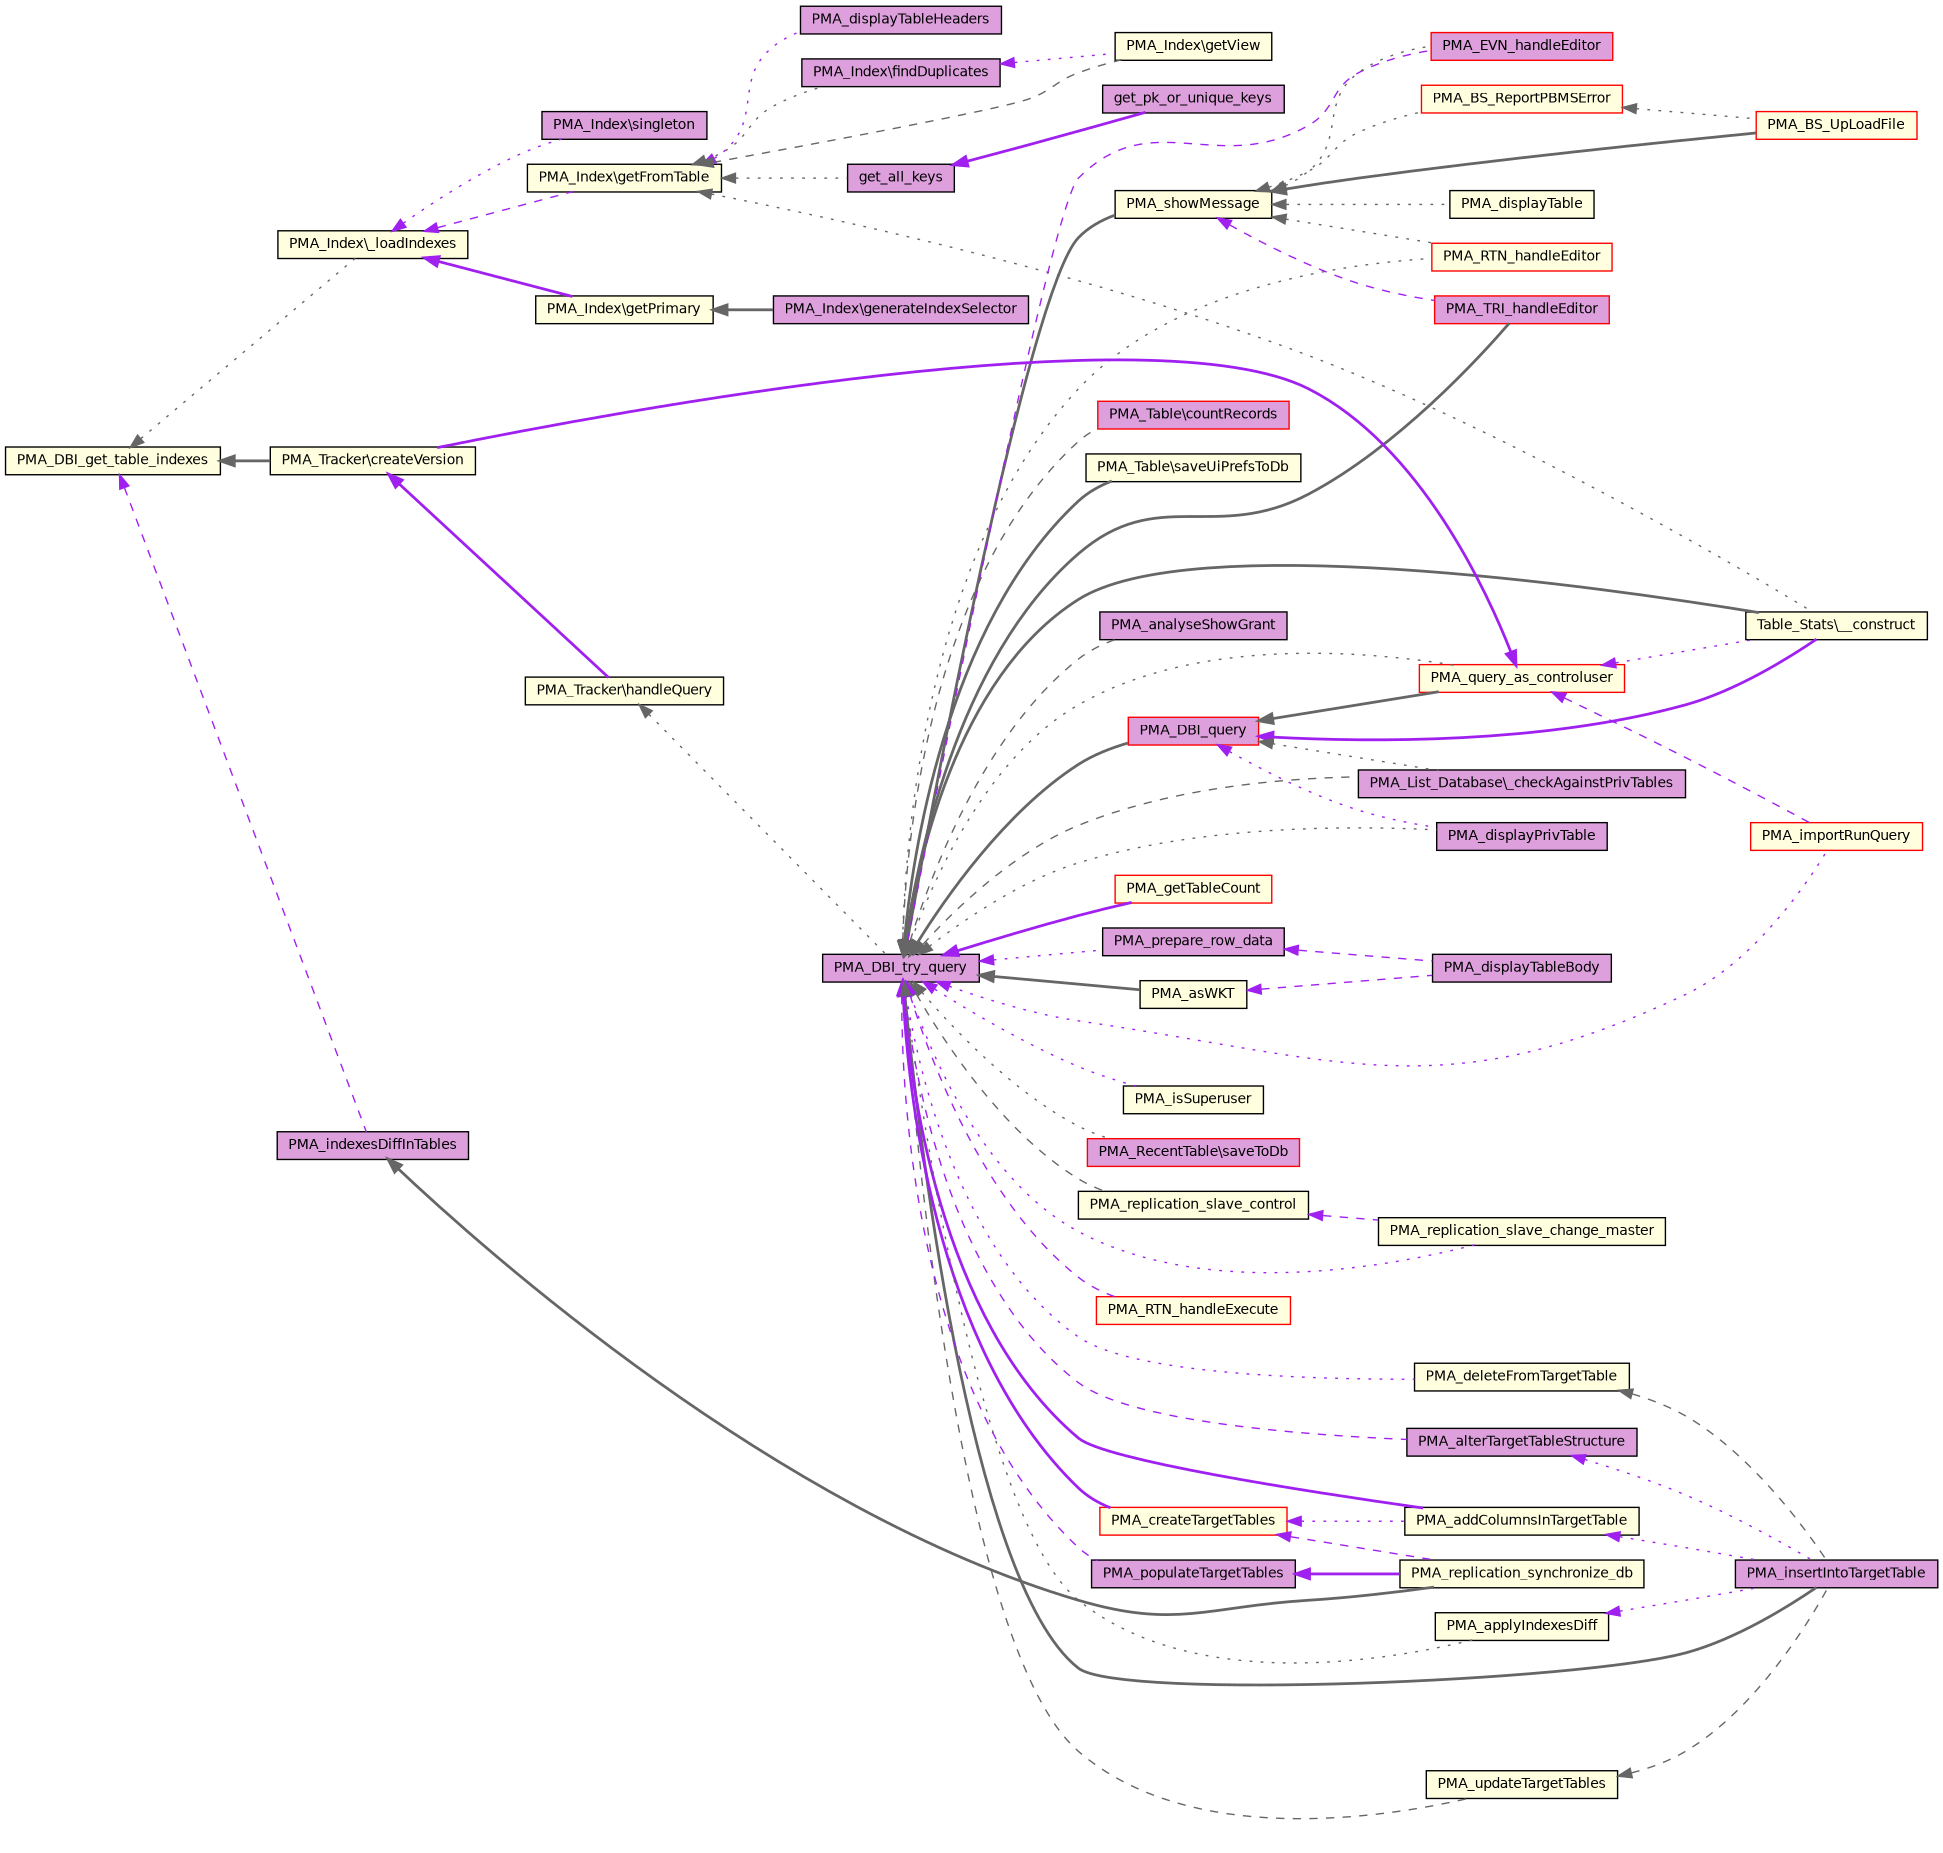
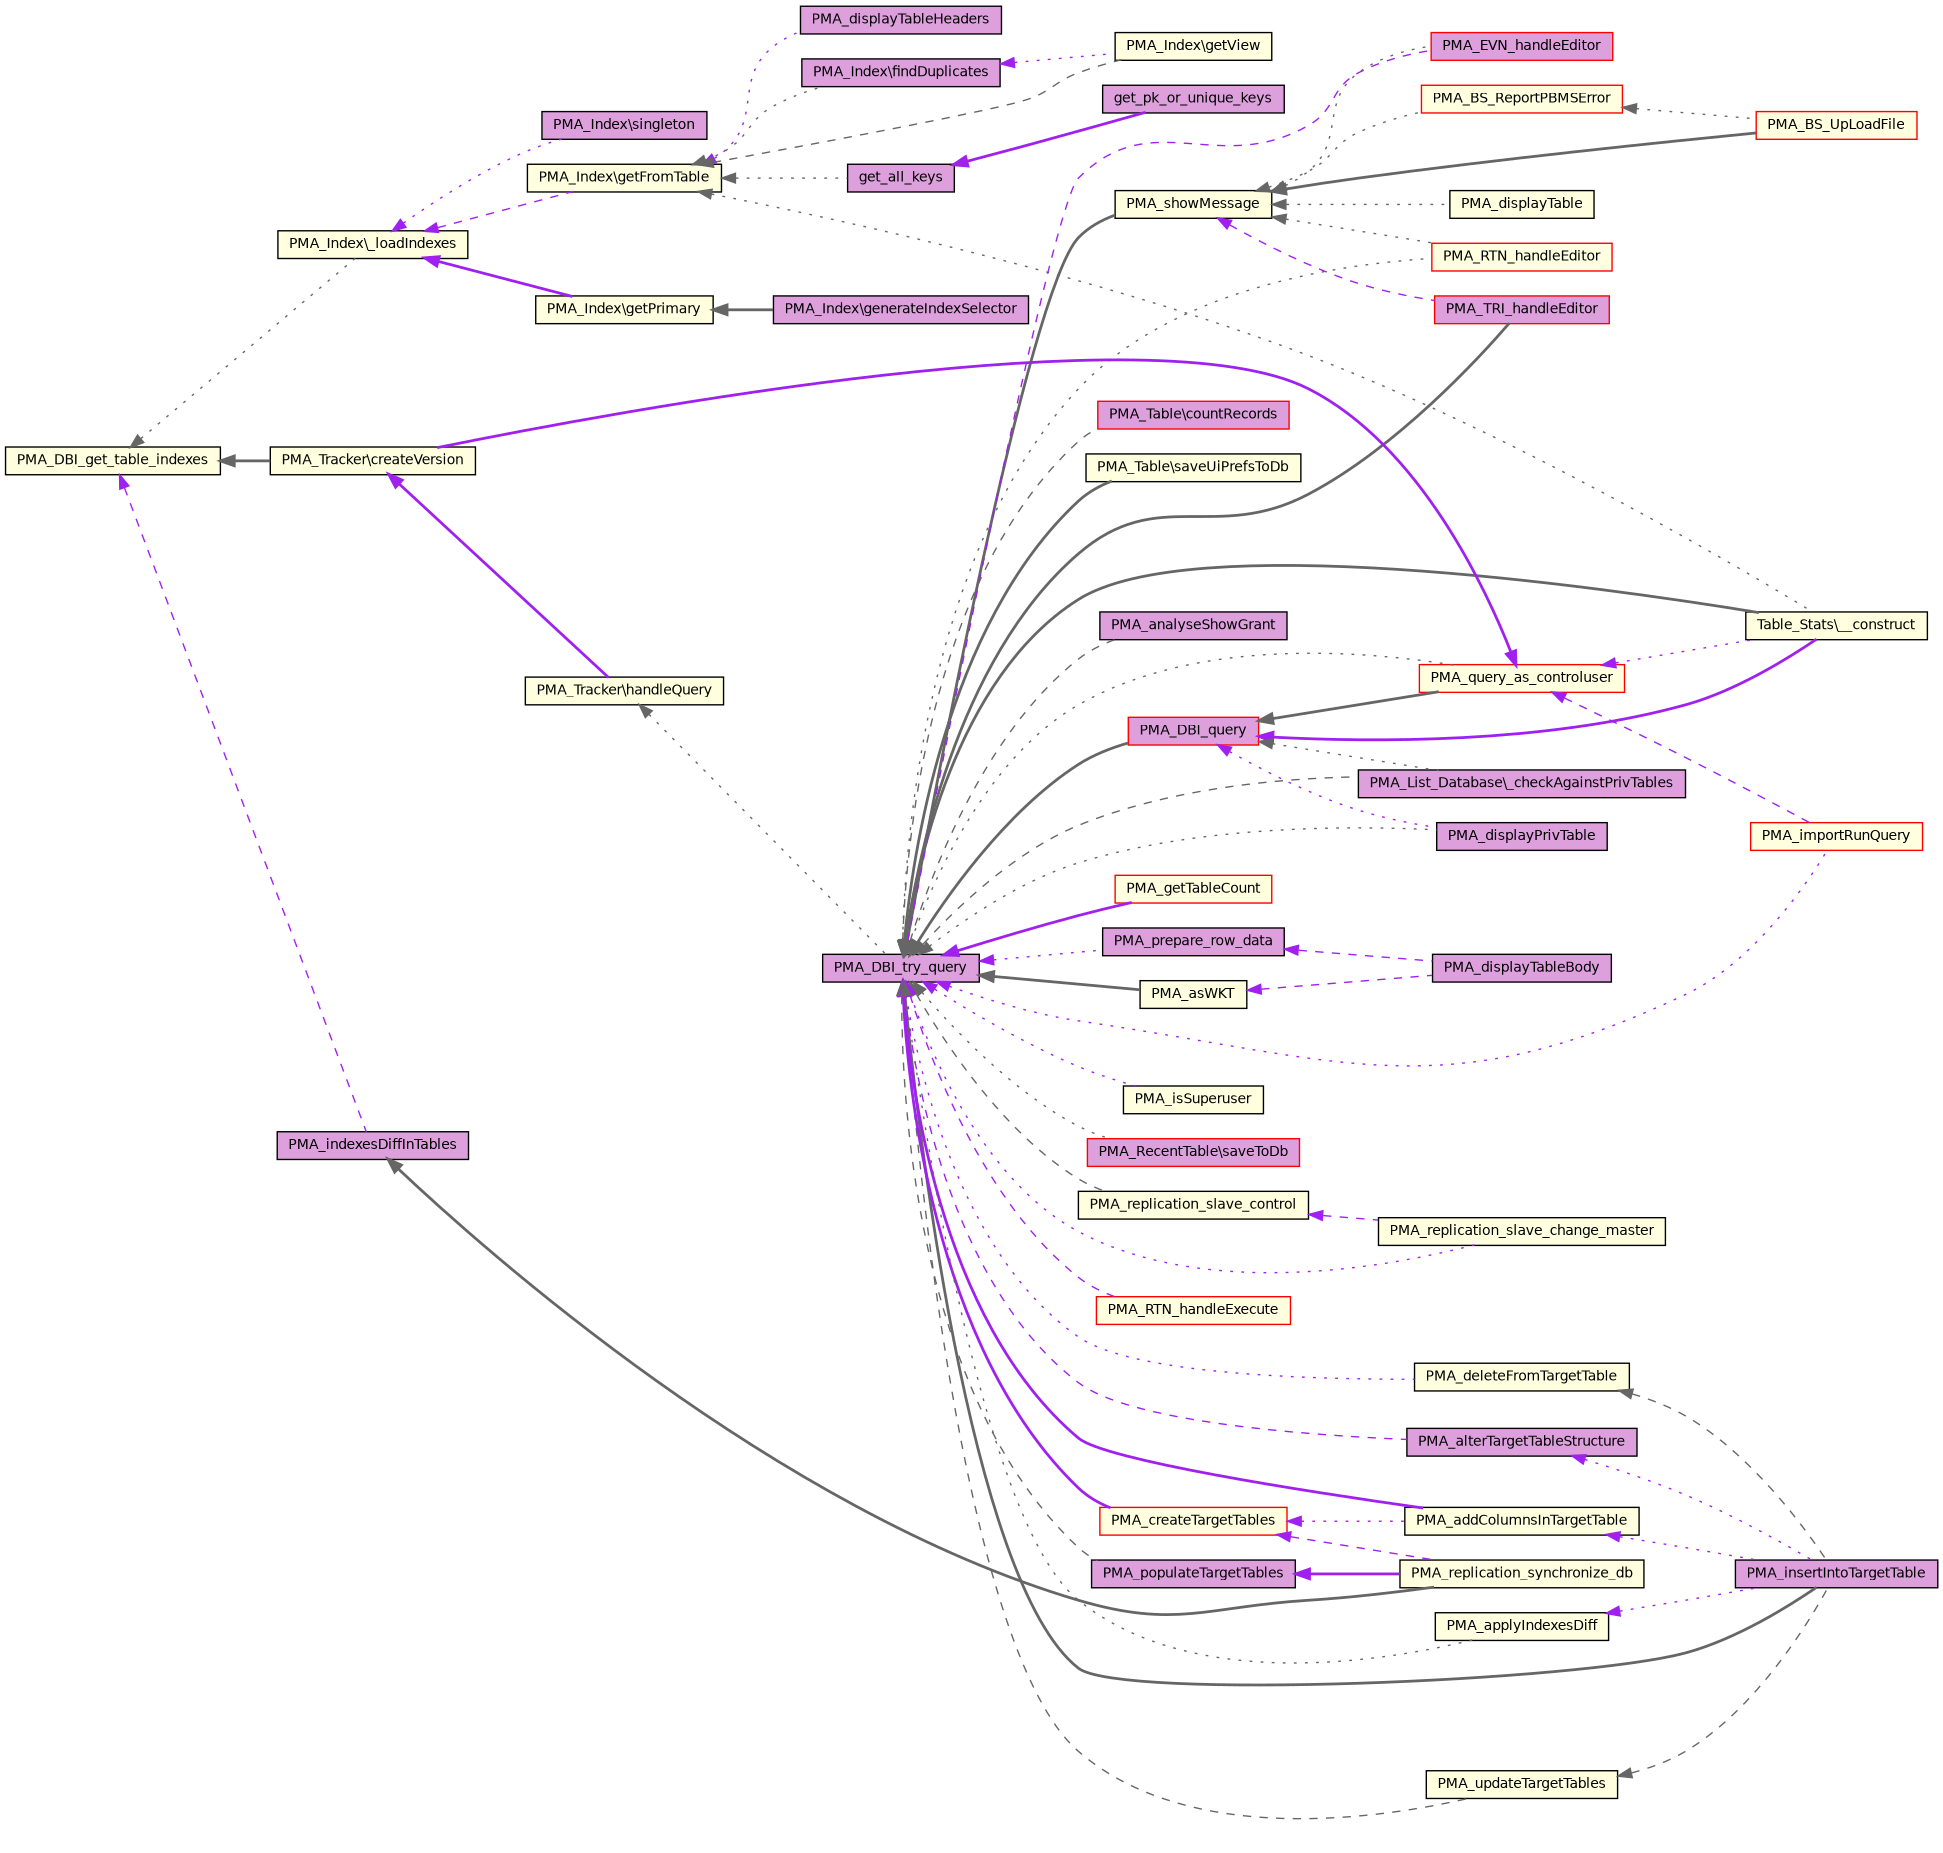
(942, 1301) -> (942, 1301)
